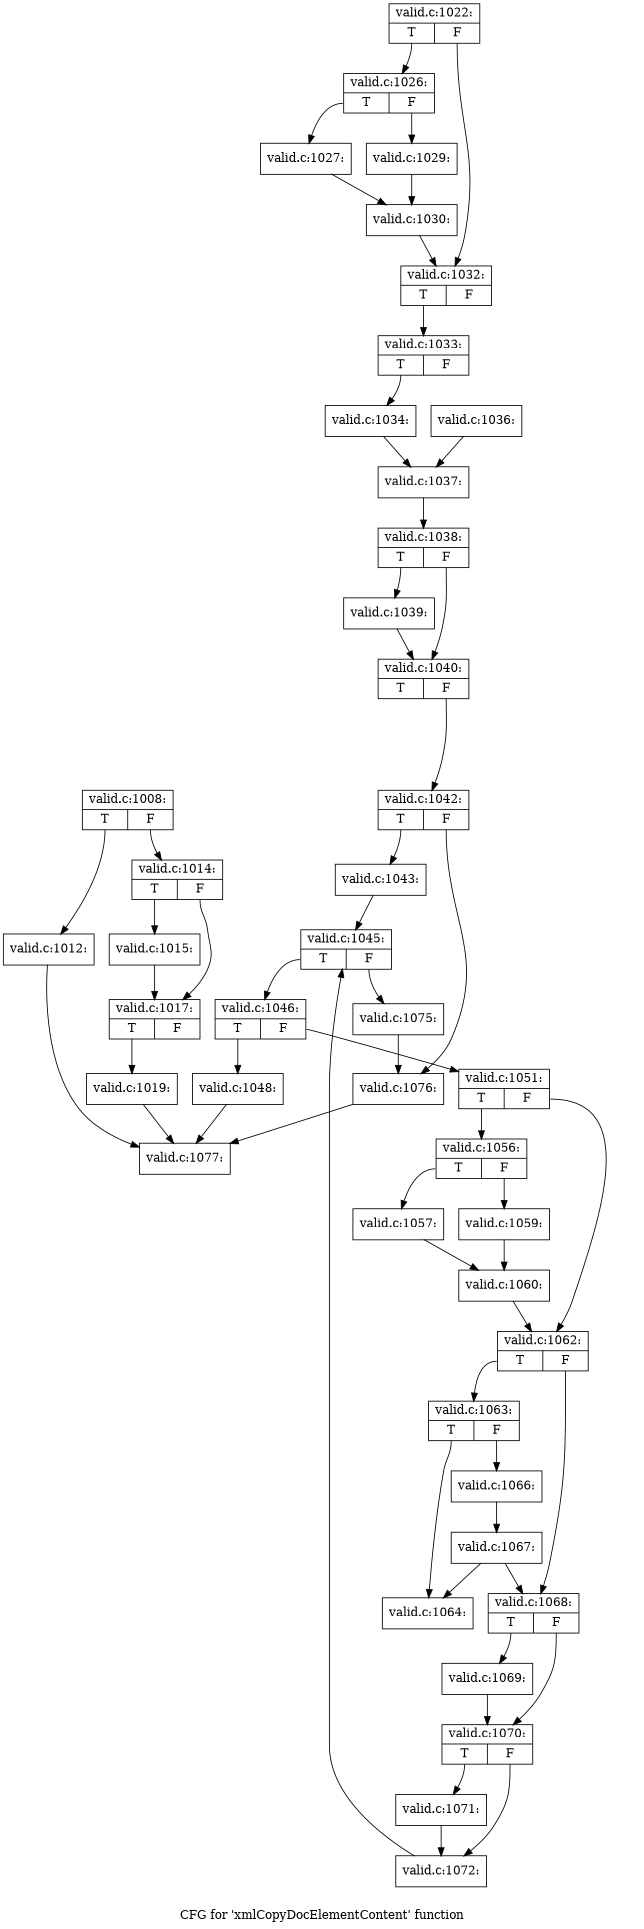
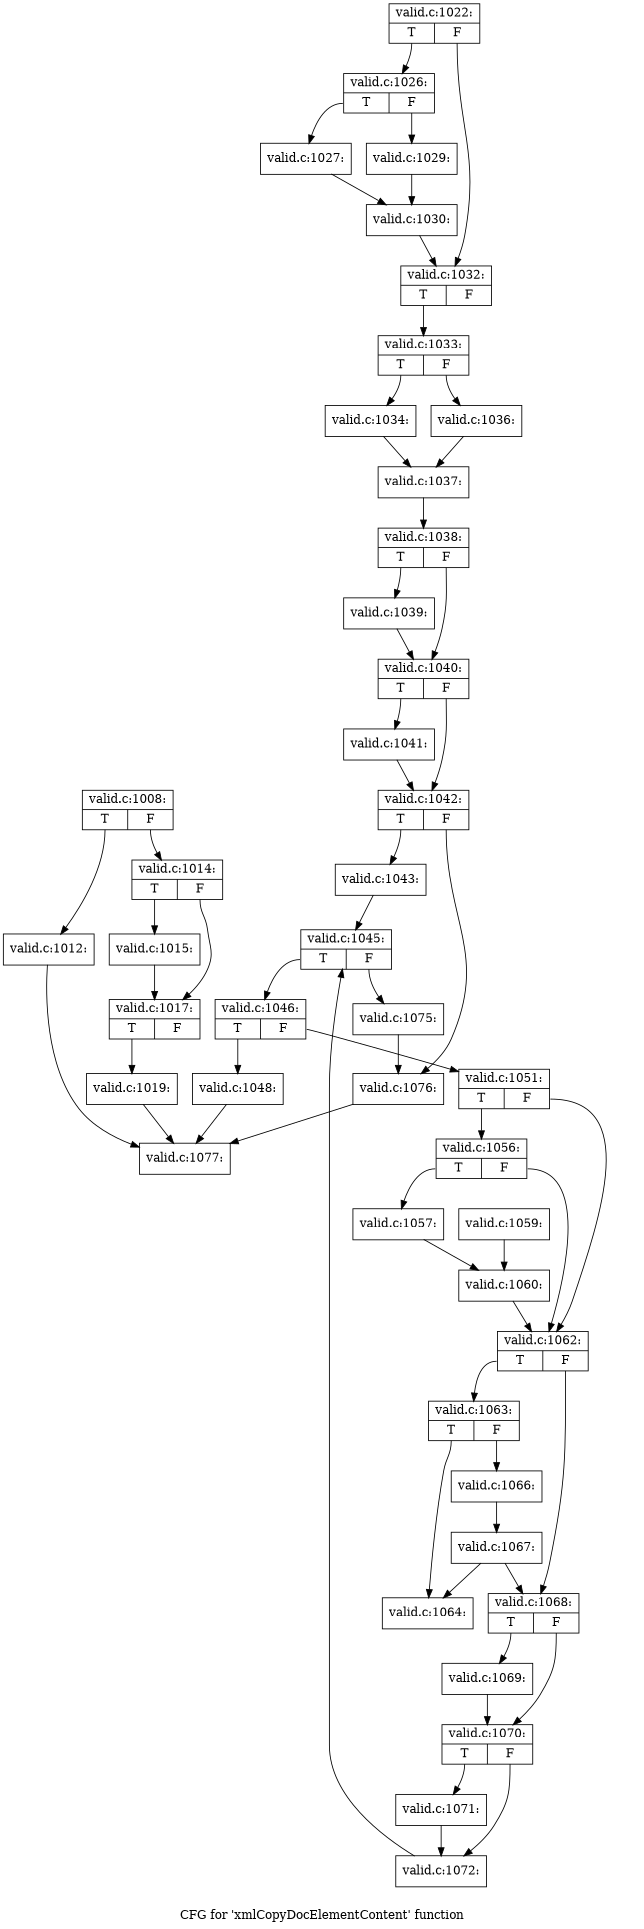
none -> (449, 388)
none -> (389, 744)
(504, 1189) -> (568, 1236)
